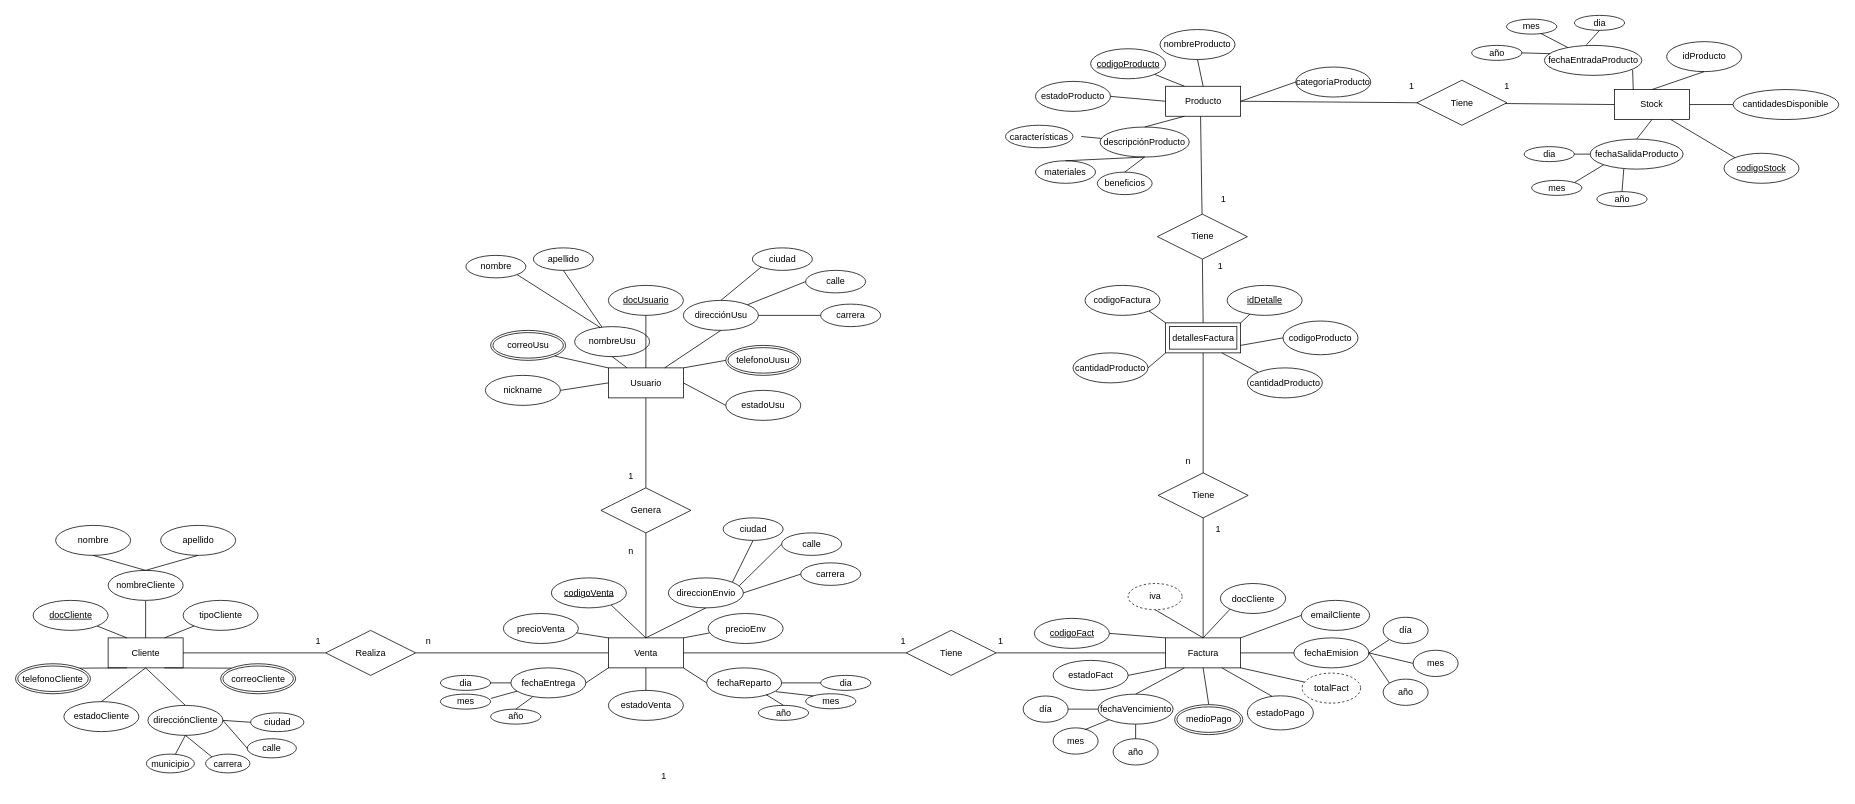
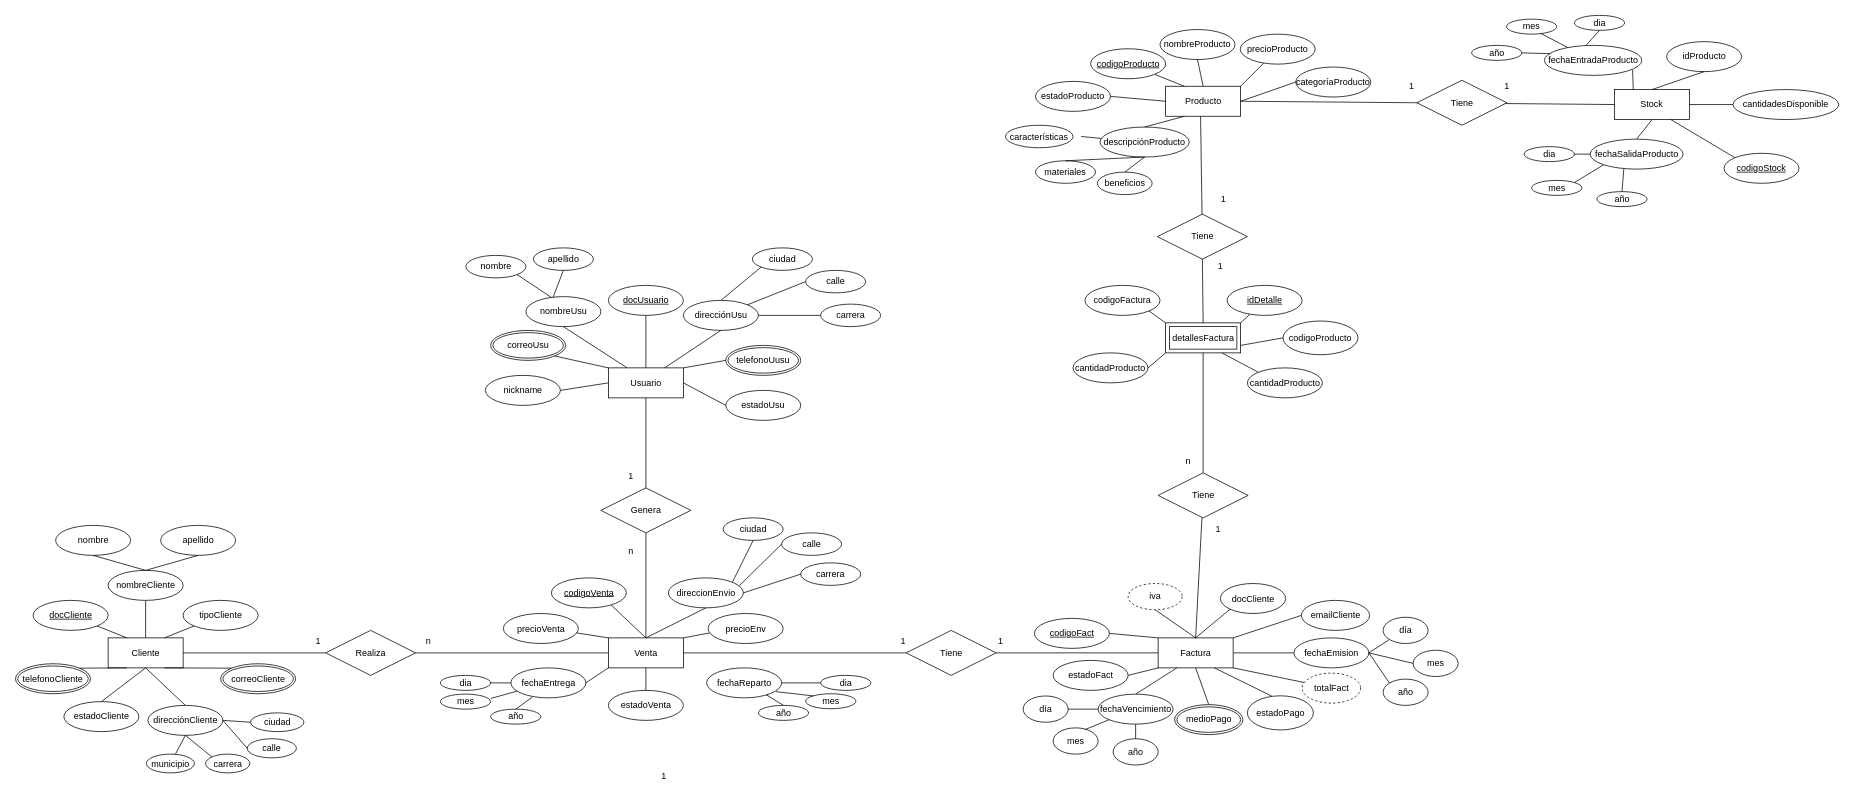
none -> (1278, 49)
none -> (1252, 75)
(612, 342) -> (563, 312)
(1203, 653) -> (1196, 653)
(694, 675) -> none
